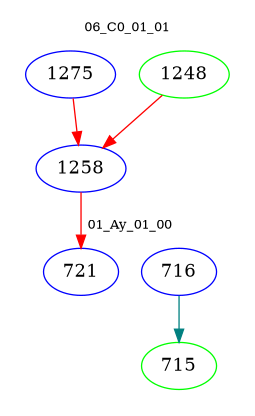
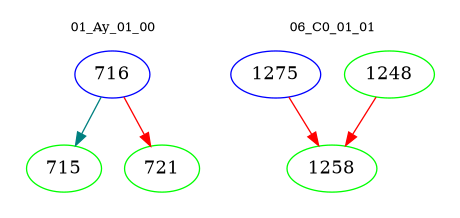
(81, 169) -> (332, 169)
(81, 221) -> (134, 116)
(81, 272) -> (162, 169)
